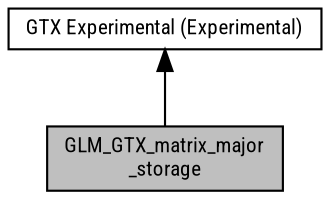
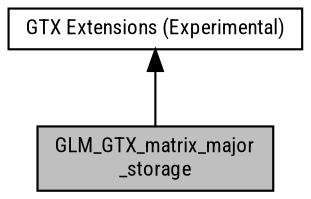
(165, 29) -> (155, 29)
